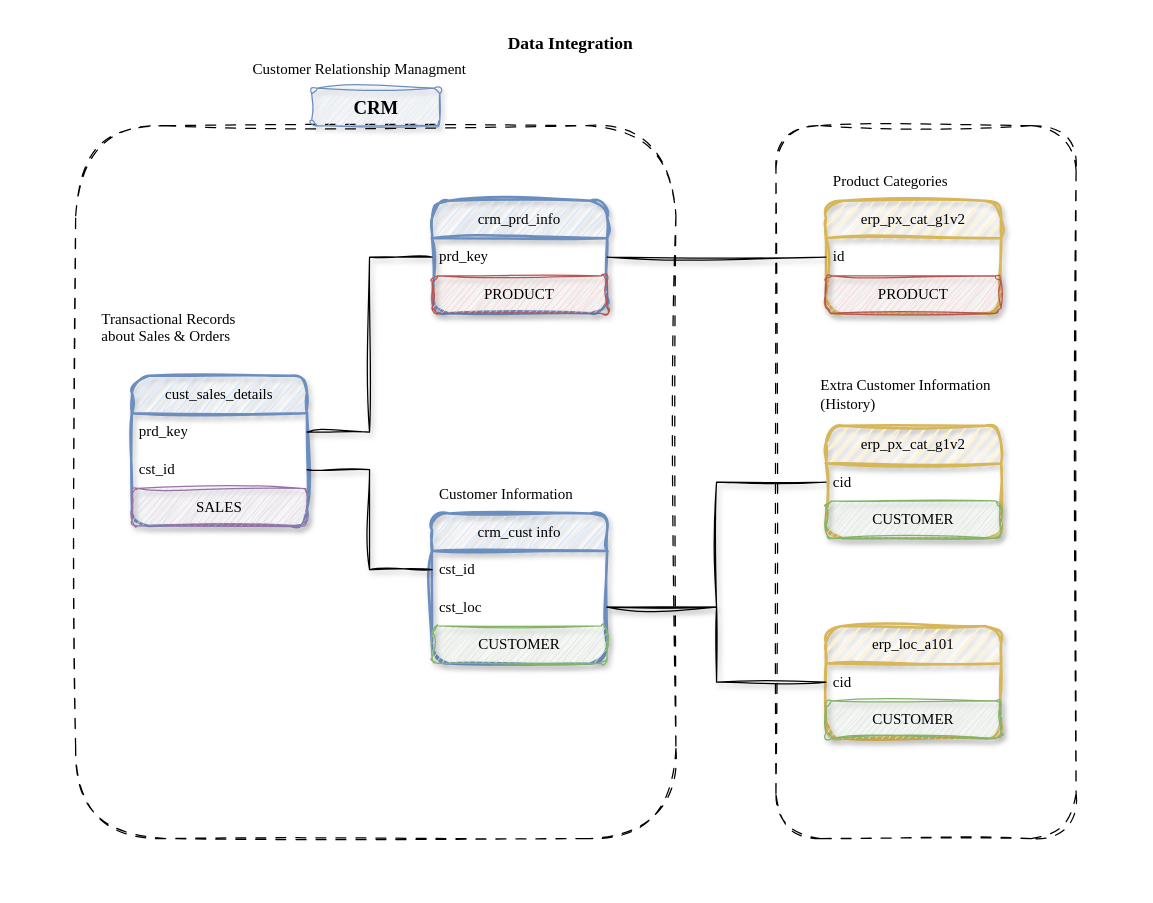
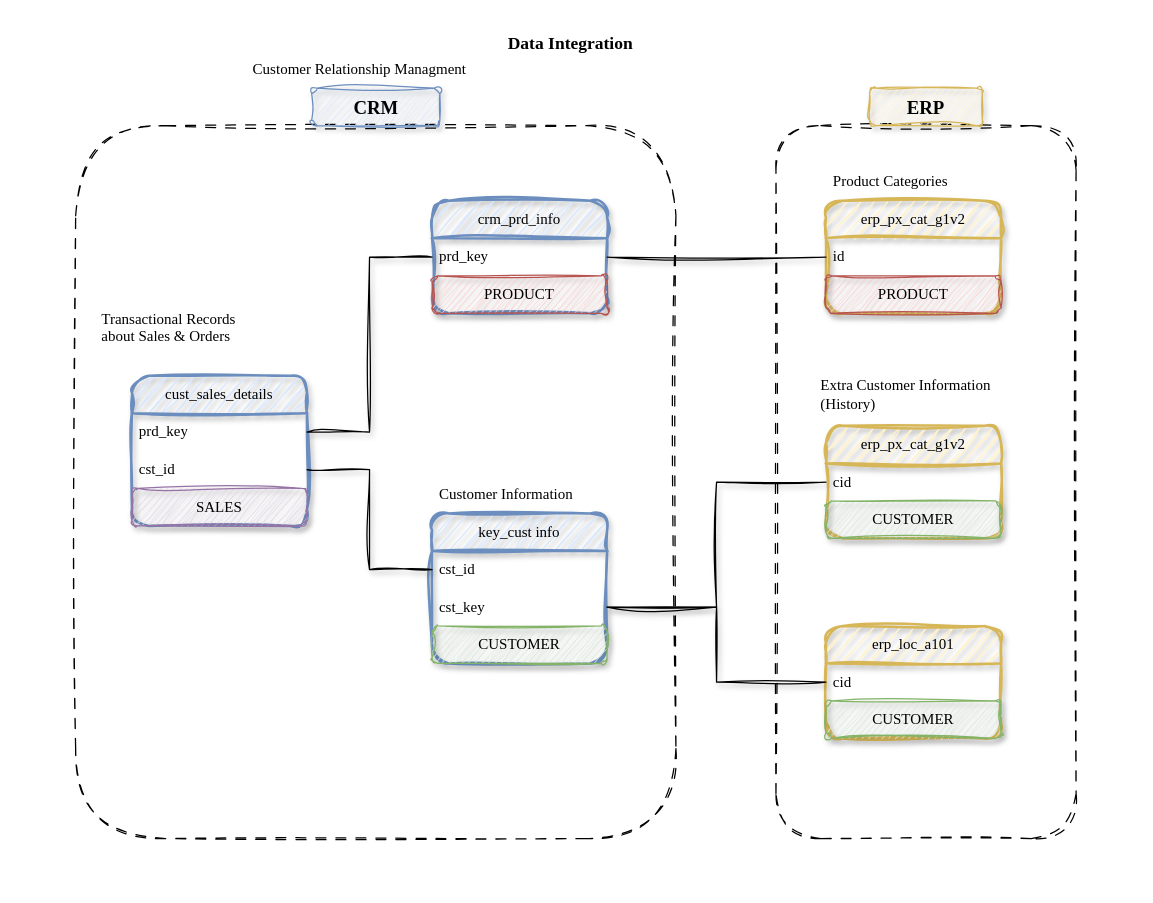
none -> (926, 107)
(519, 532) -> (519, 532)
(467, 607) -> (469, 607)
